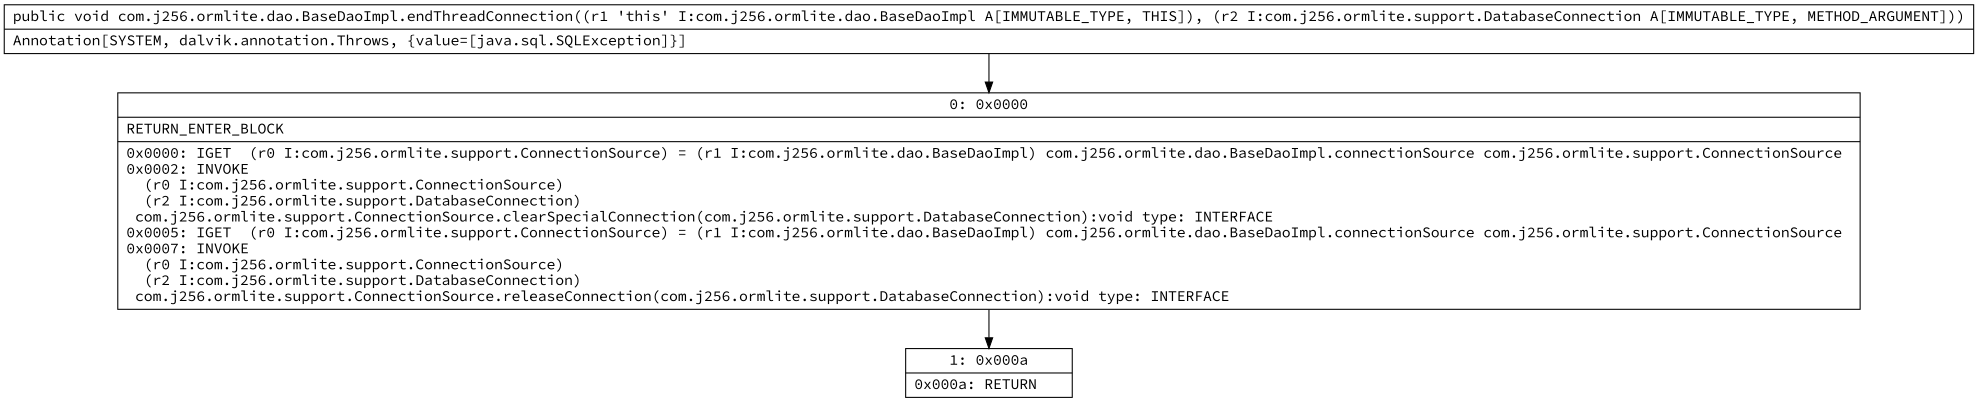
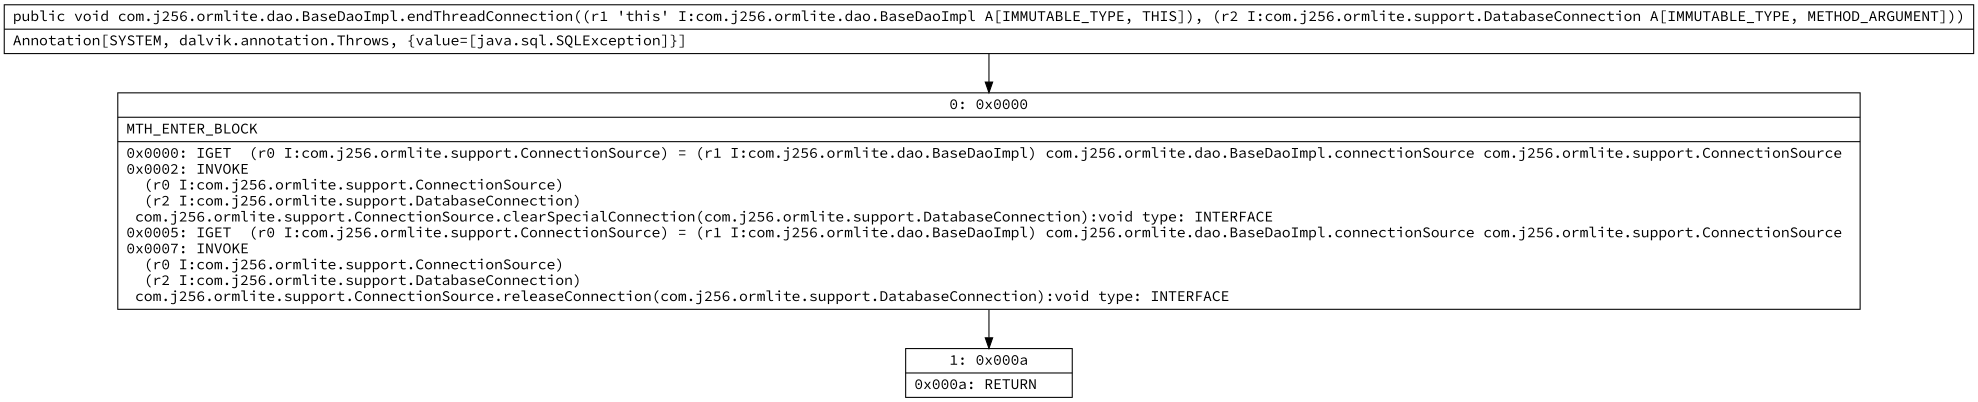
(205, 129) -> (192, 129)
